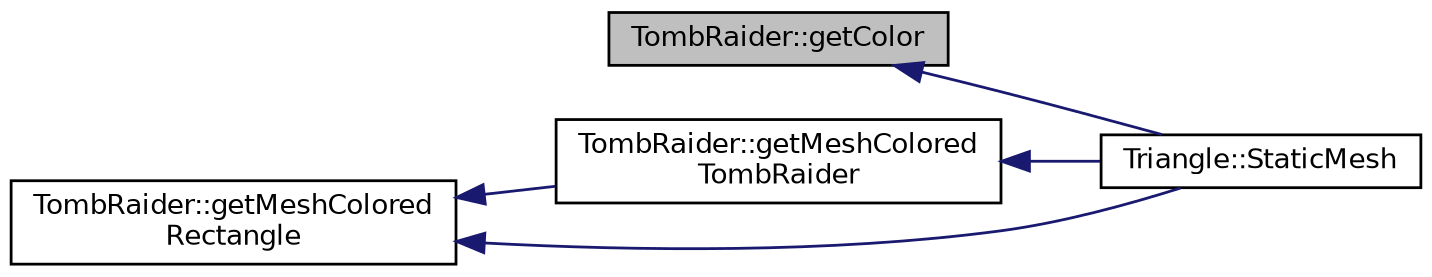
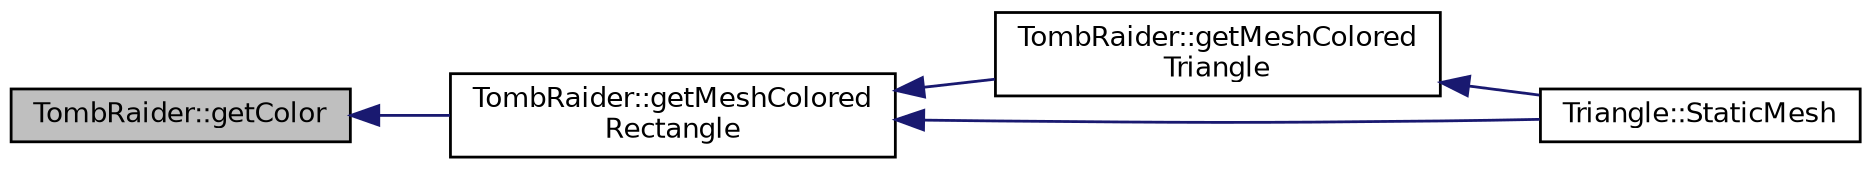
(1042, 102) -> (414, 115)
(779, 161) -> (1218, 54)
